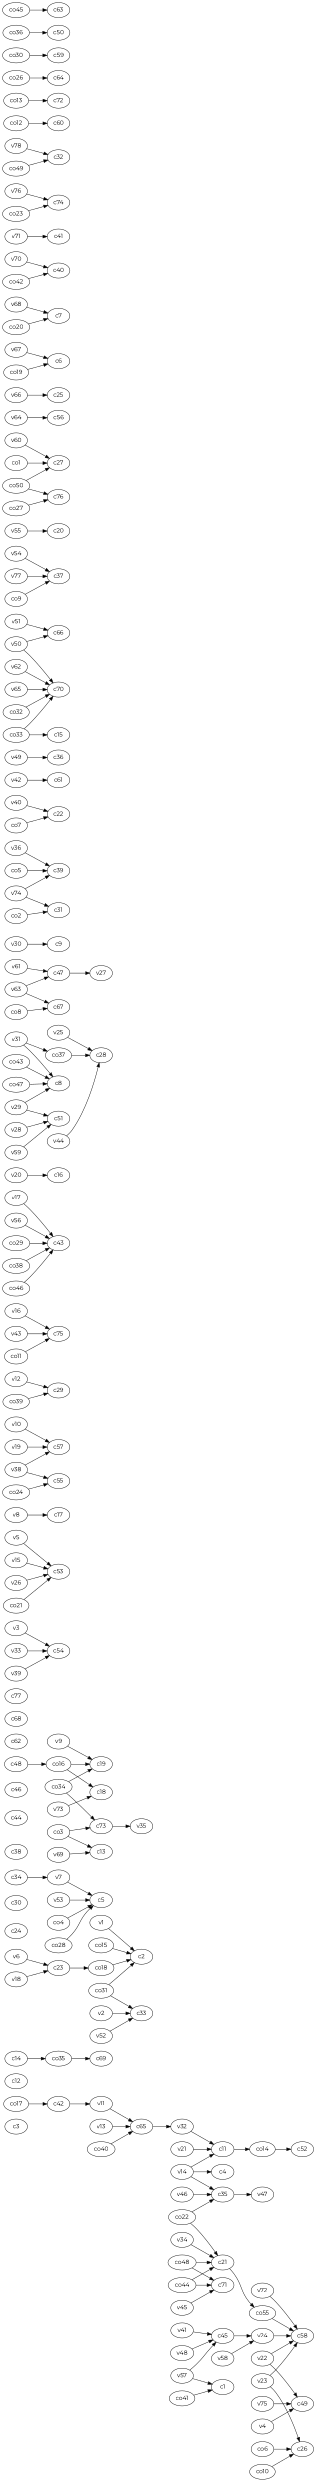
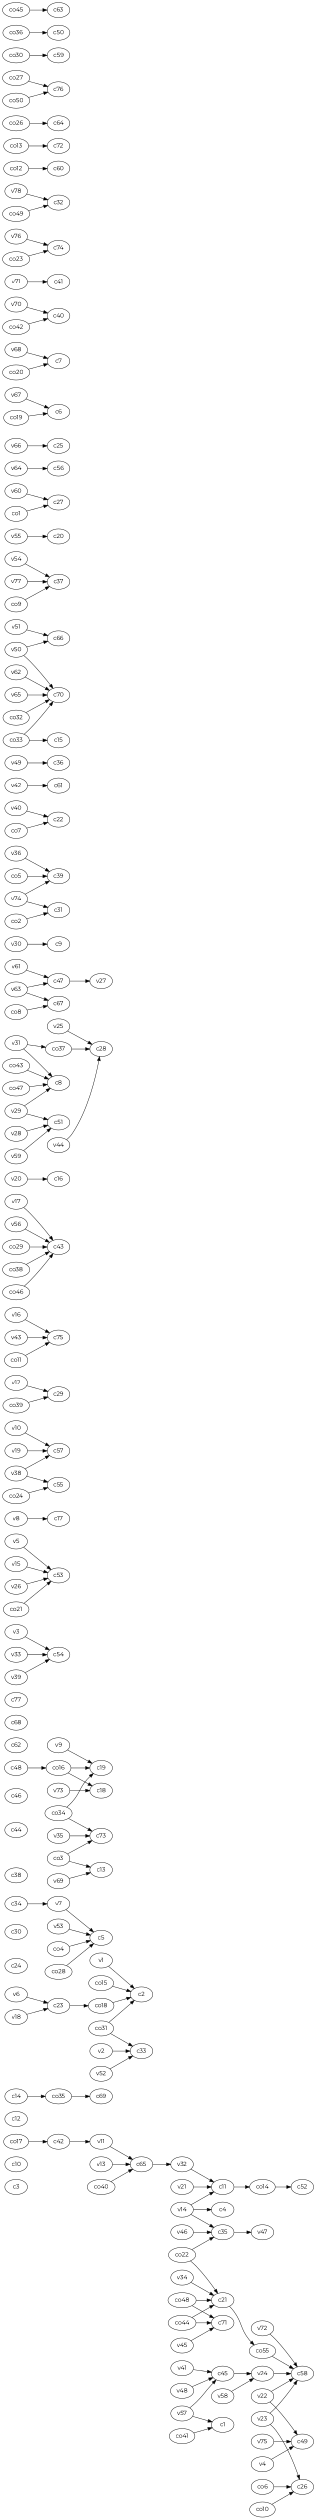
(36, 475) -> none
(119, 1826) -> (78, 1836)
none -> (16, 2164)
